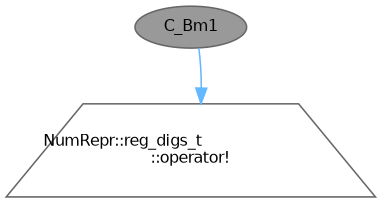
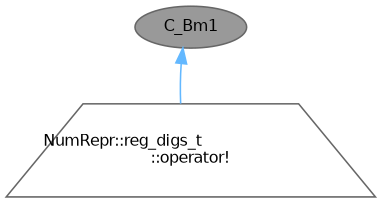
(201, 68) -> (180, 84)
